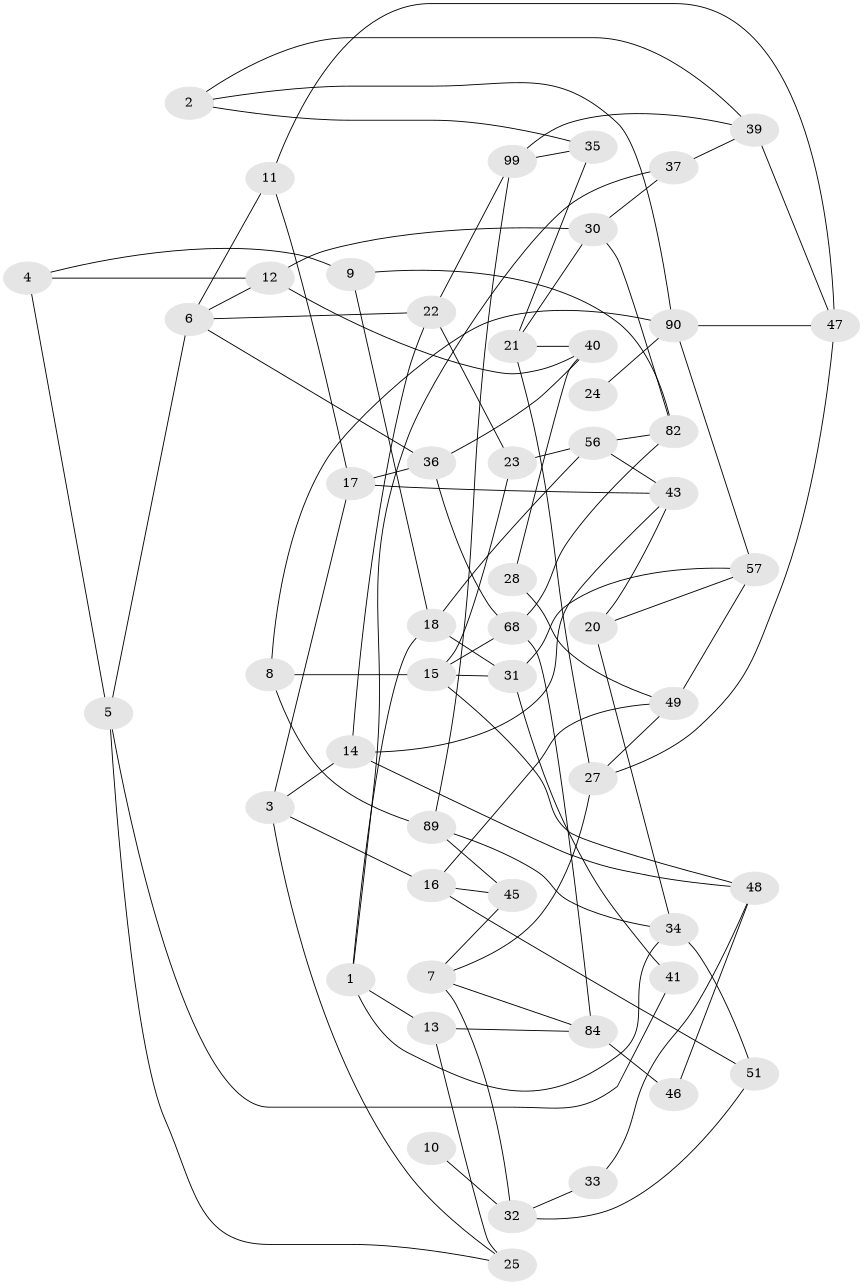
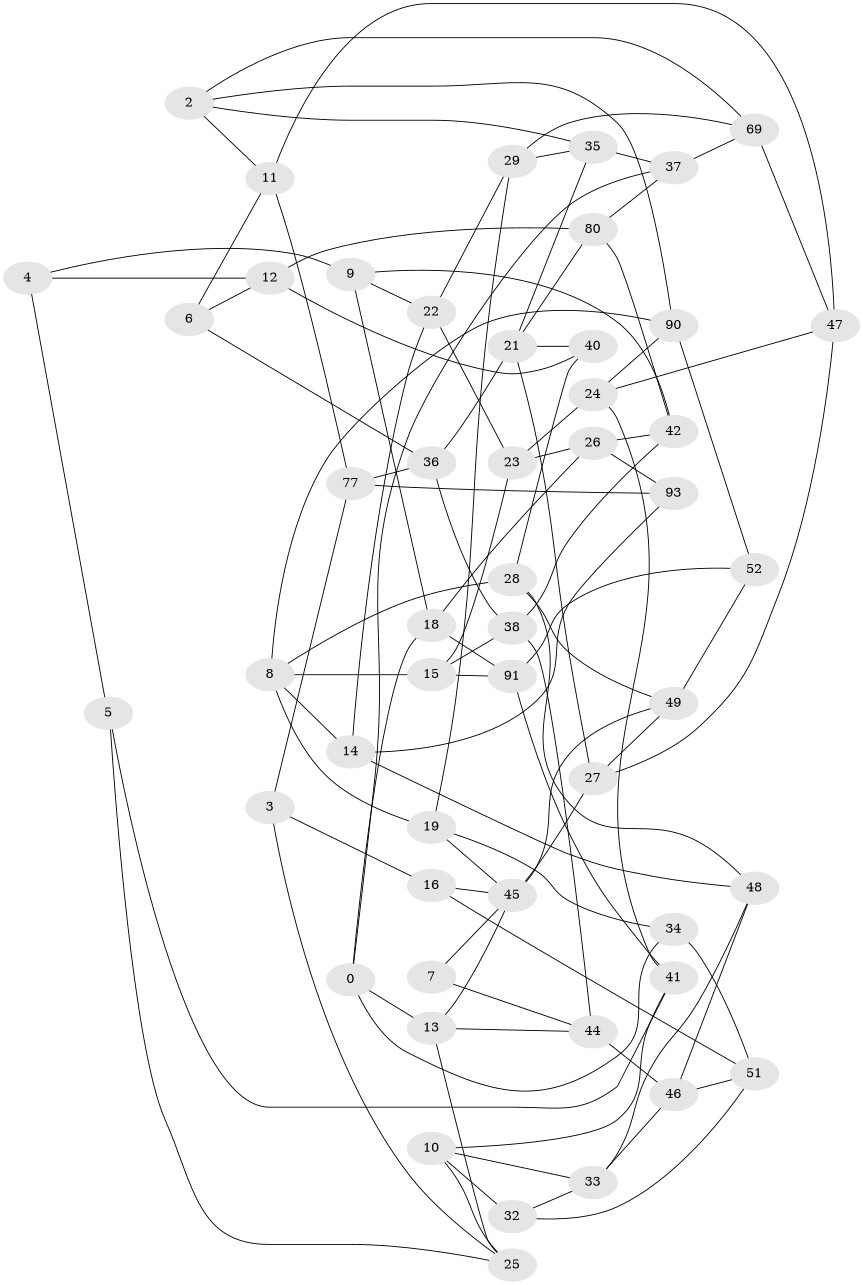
(755, 130) -> (755, 130)
none -> (230, 141)
none -> (630, 157)
(512, 162) -> (512, 162)
(593, 230) -> (593, 230)
(301, 316) -> (391, 293)
(755, 326) -> (714, 360)
(520, 412) -> (474, 408)
none -> (560, 422)
(674, 432) -> (674, 432)
(593, 443) -> (593, 443)
(351, 484) -> (351, 484)
(674, 493) -> (674, 493)
(149, 516) -> none
(755, 570) -> (755, 570)
none -> (383, 611)
(512, 628) -> (512, 628)
(593, 628) -> none
none -> (636, 672)
(512, 677) -> (512, 677)
(525, 777) -> (567, 758)
(310, 780) -> (310, 713)
(432, 827) -> (432, 827)
(584, 839) -> (550, 773)
(548, 904) -> (556, 839)
none -> (478, 965)
(351, 980) -> (351, 980)
(593, 1032) -> (593, 1032)
none -> (714, 1084)
(490, 1097) -> none
none -> (606, 1126)
none -> (633, 1139)
none -> (512, 1166)
none -> (471, 1207)
